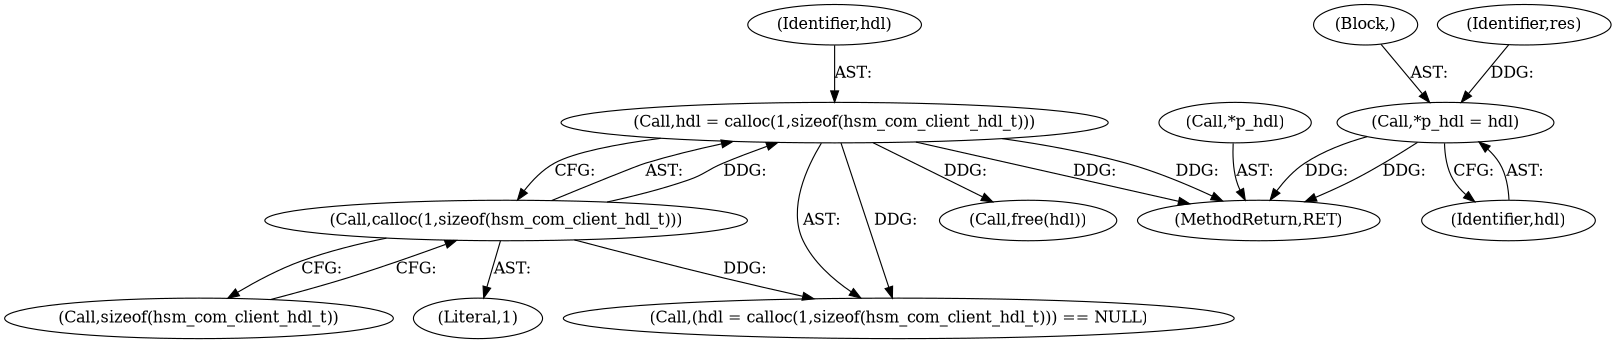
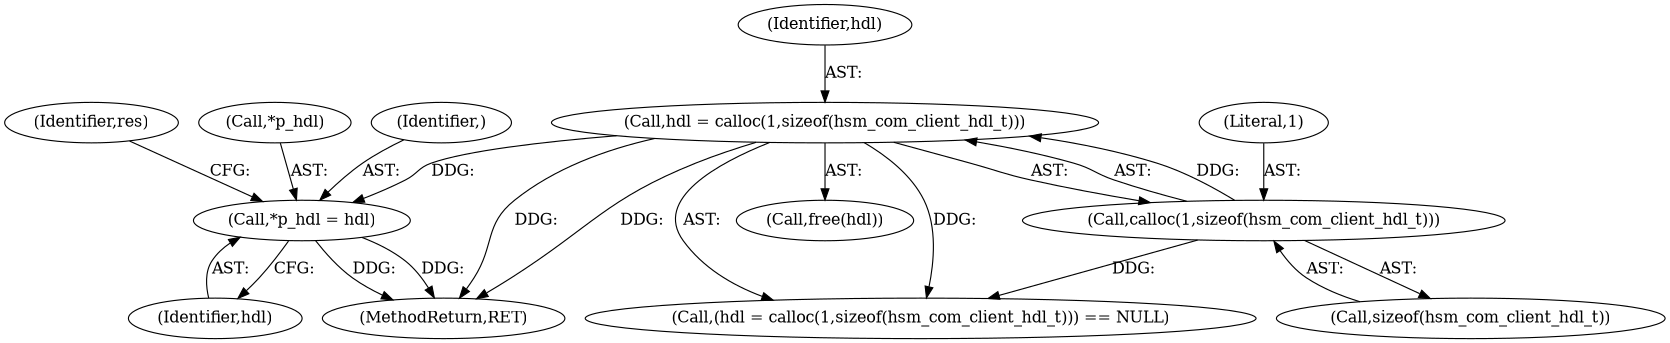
(1366, 25) -> (441, 123)
(1515, 74) -> (233, 172)
none -> (485, 151)
(1234, 167) -> (287, 166)
(578, 172) -> (1052, 172)
(968, 172) -> (846, 172)
(494, 264) -> (1264, 166)
(324, 269) -> (1401, 269)
(419, 269) -> (1328, 269)
